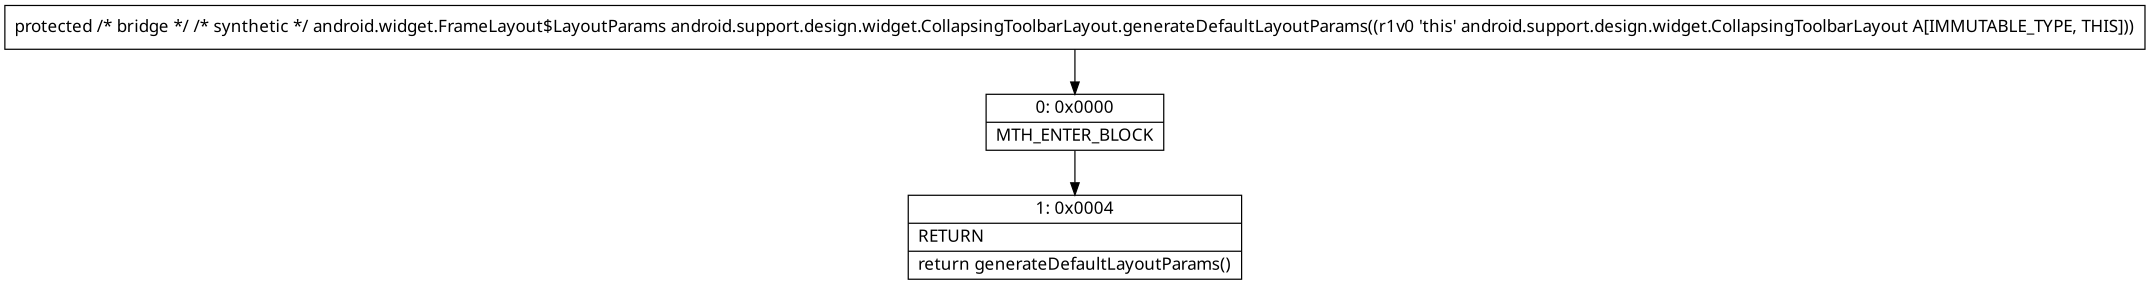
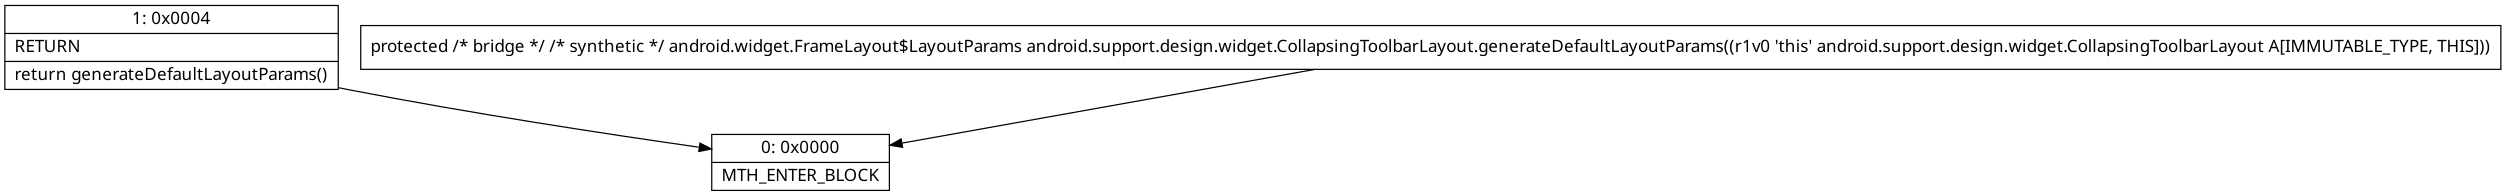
(1075, 167) -> (518, 120)
